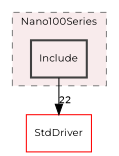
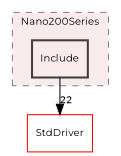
(59, 22) -> (60, 22)
